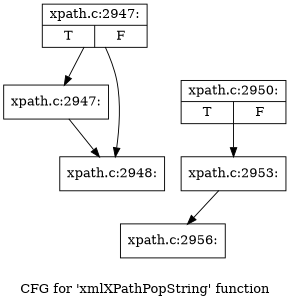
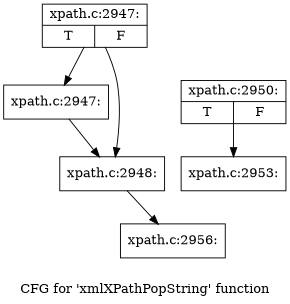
(206, 204) -> (139, 204)
